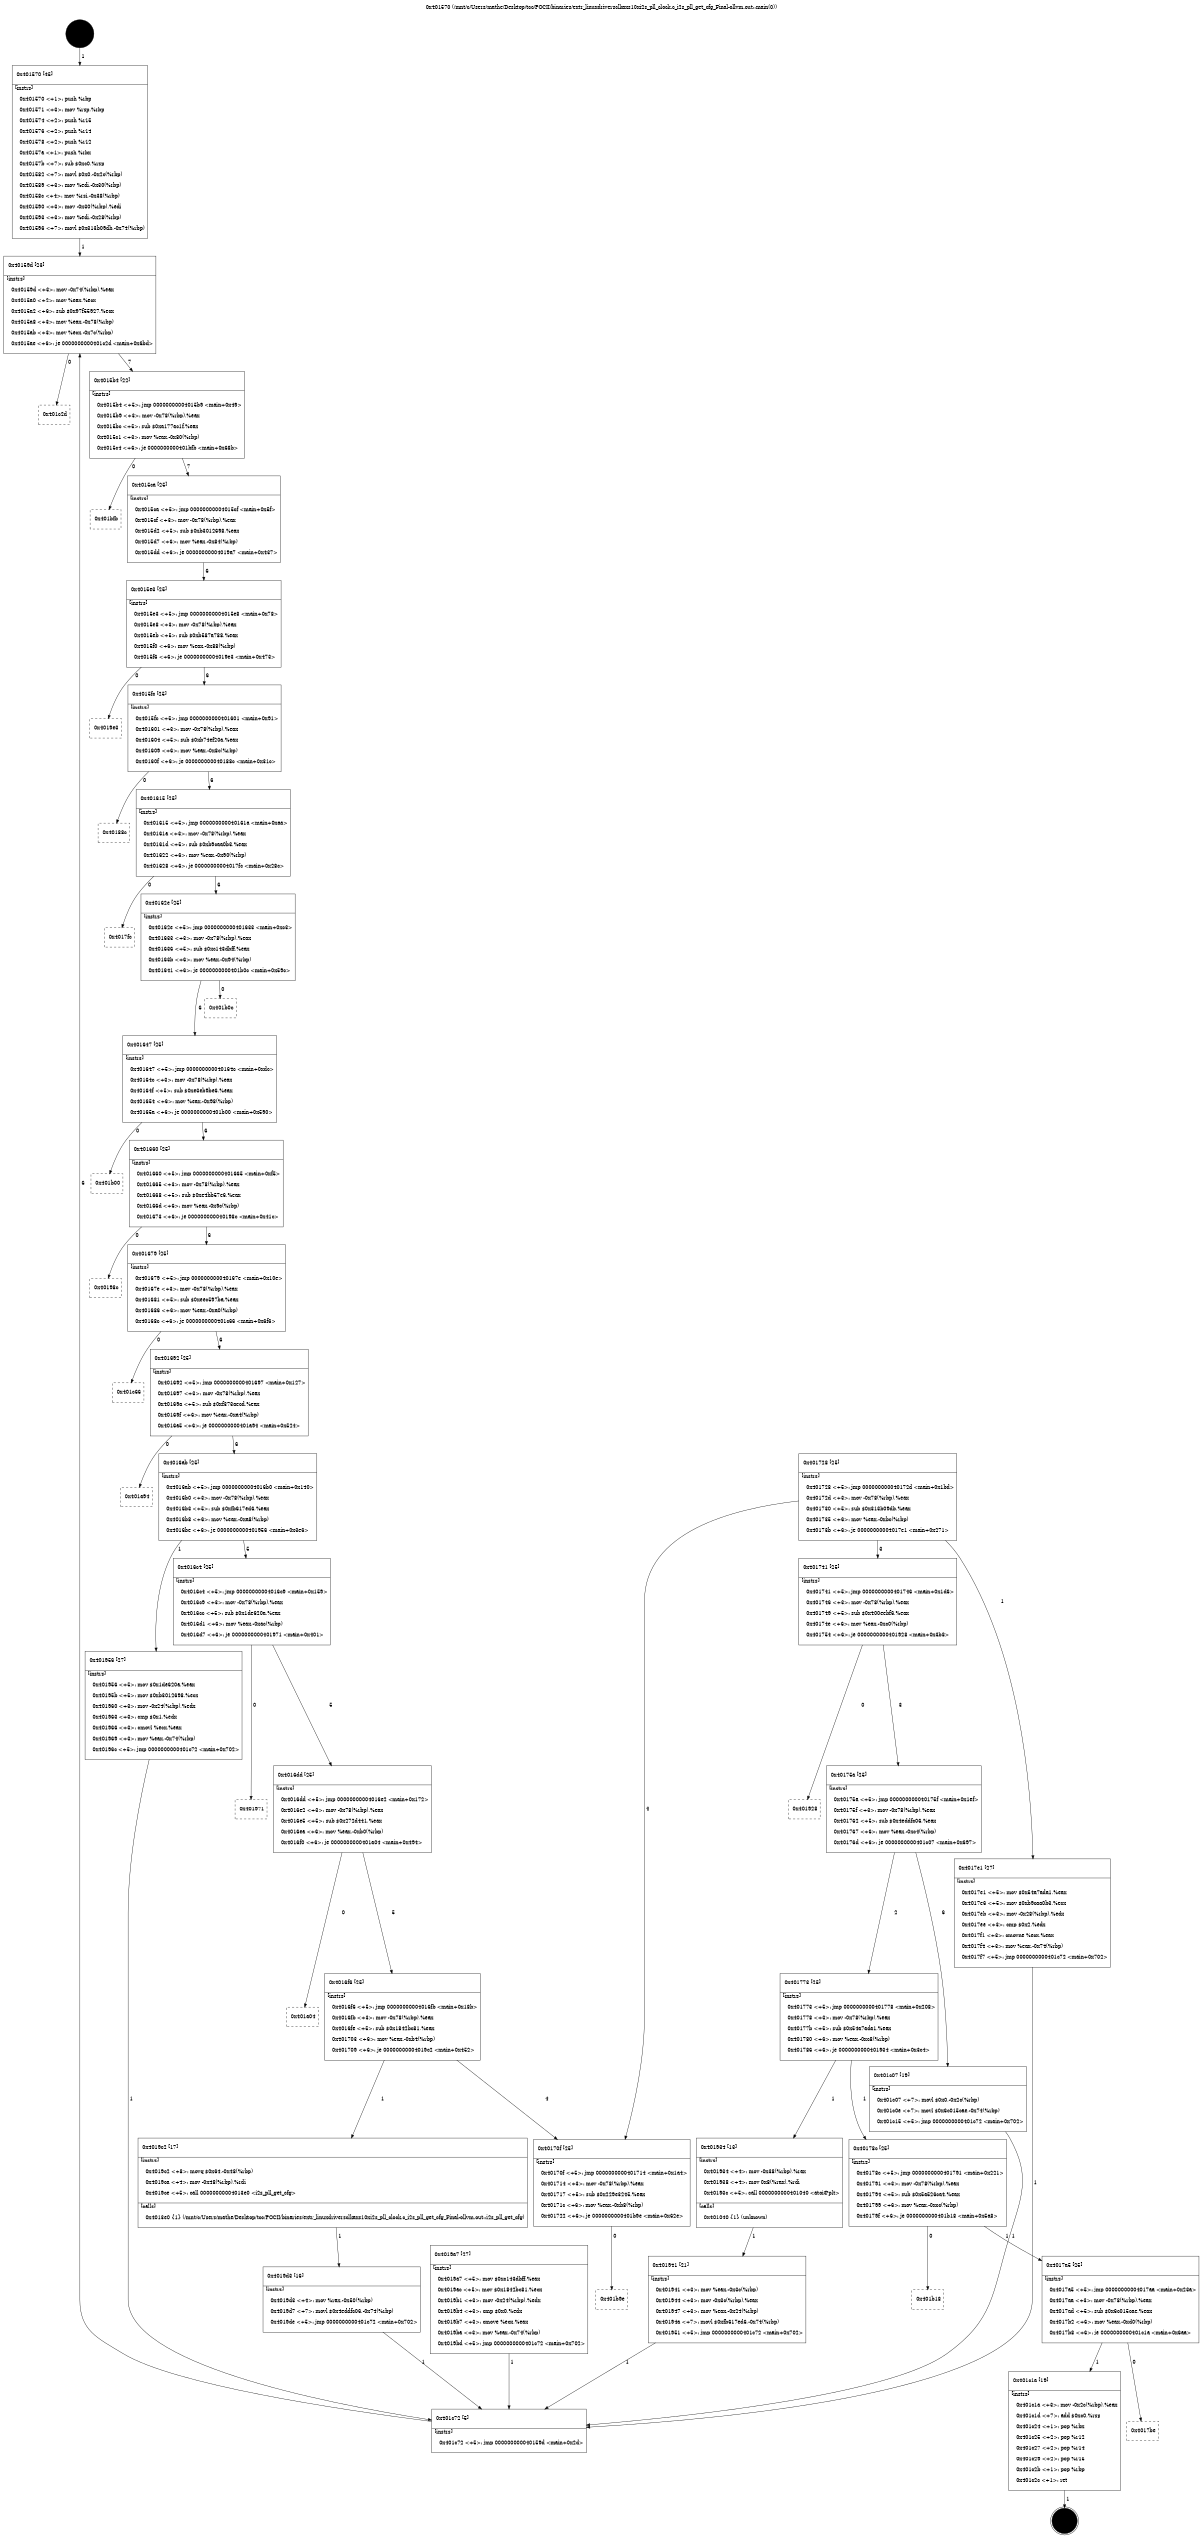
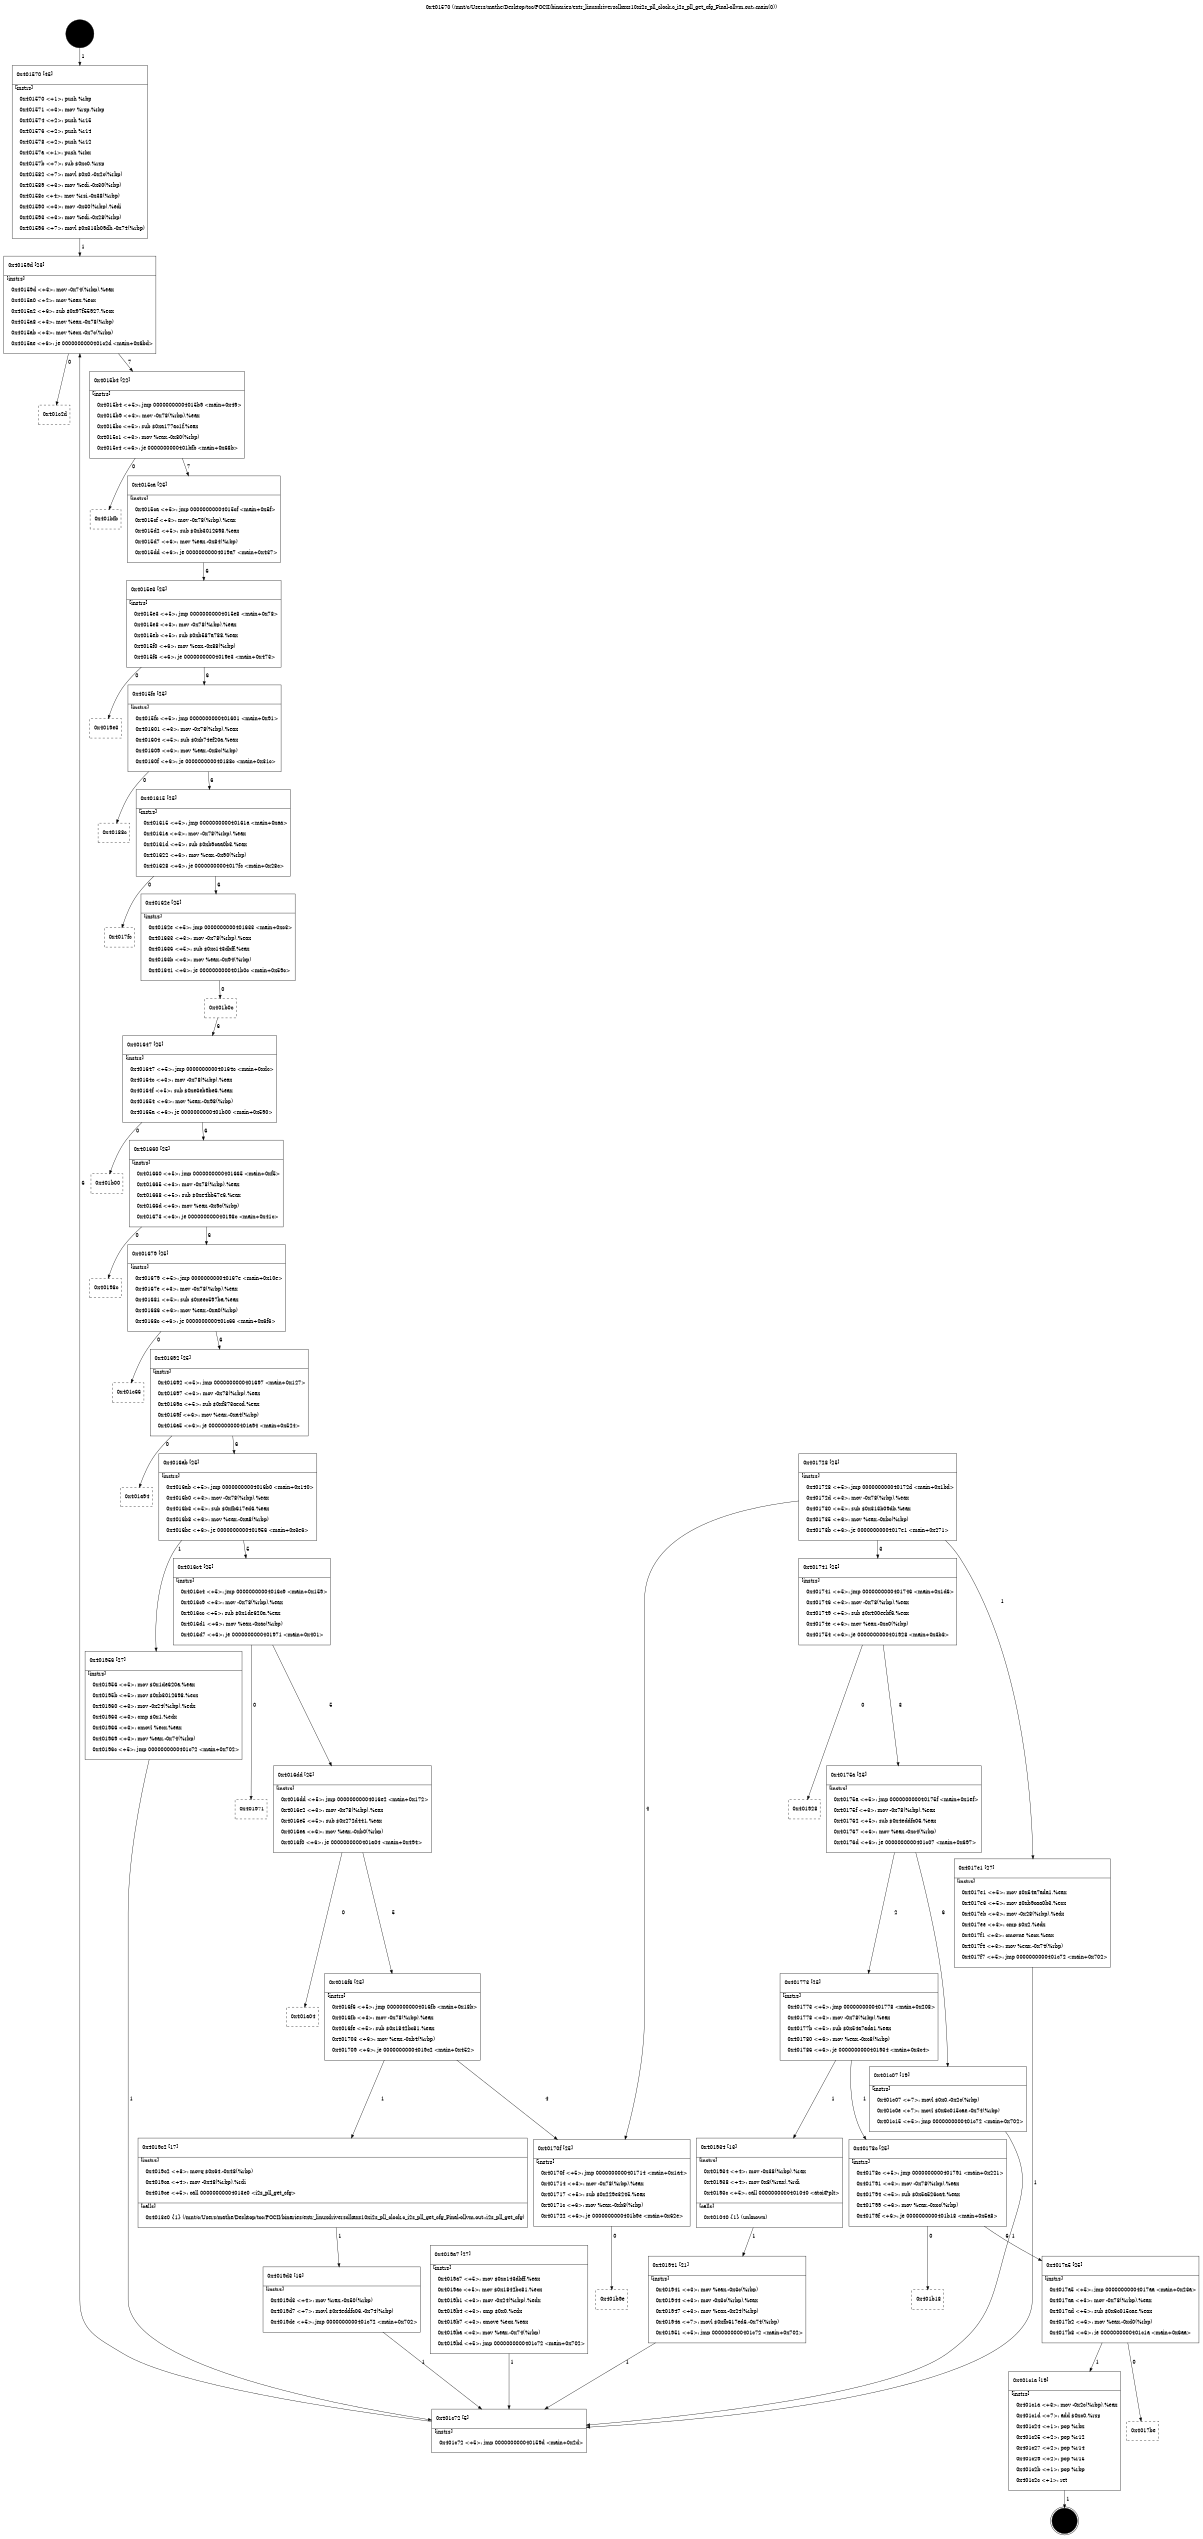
(196, 1006) -> (216, 1025)
(1006, 2237) -> (1006, 2237)
